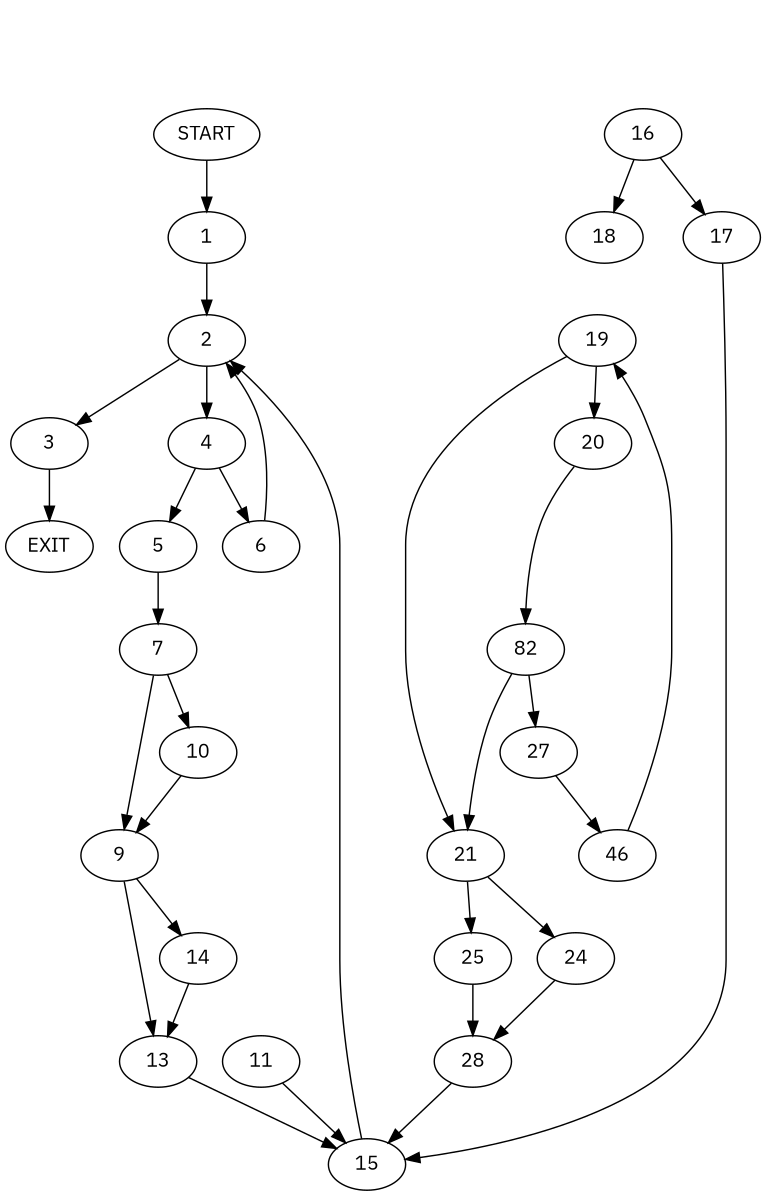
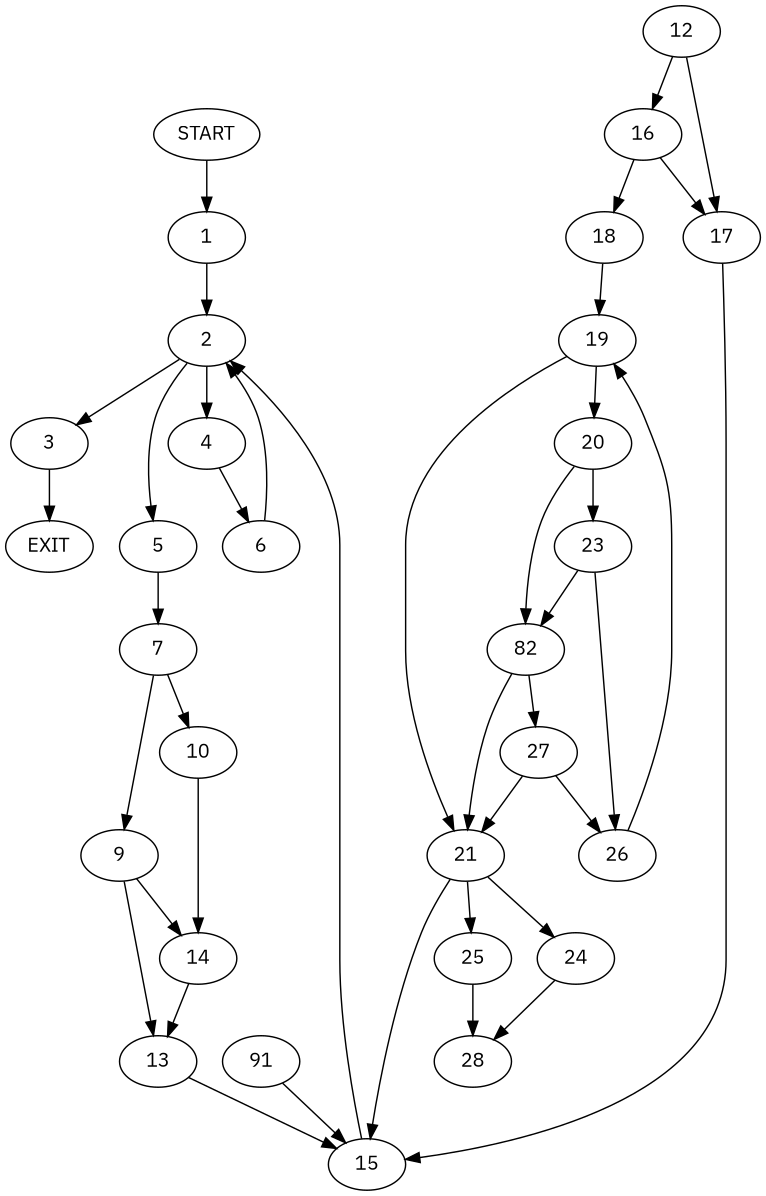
none -> (682, 31)
none -> (601, 282)
(186, 488) -> (152, 430)
none -> (593, 546)
(163, 798) -> (198, 848)
none -> (506, 798)
(617, 855) -> (617, 855)
(261, 1061) -> (261, 1061)
(425, 1108) -> (400, 998)
